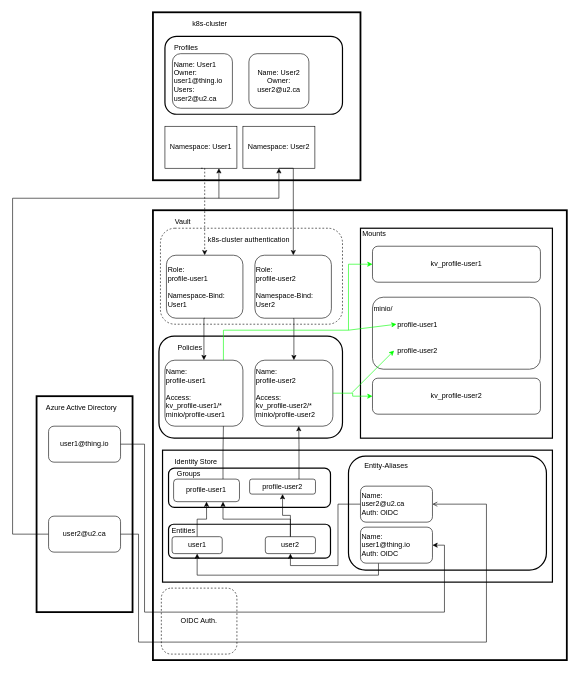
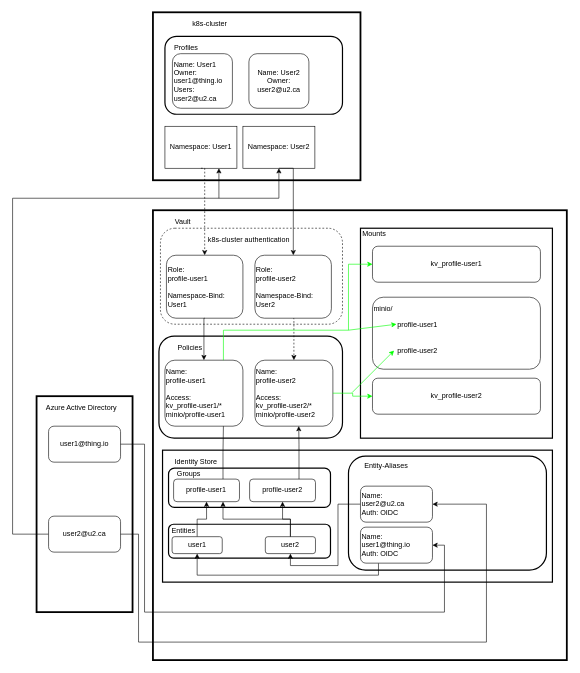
(294, 336) -> (294, 336)
(282, 487) -> (282, 491)
(437, 504) -> (438, 504)
(199, 621) -> none
